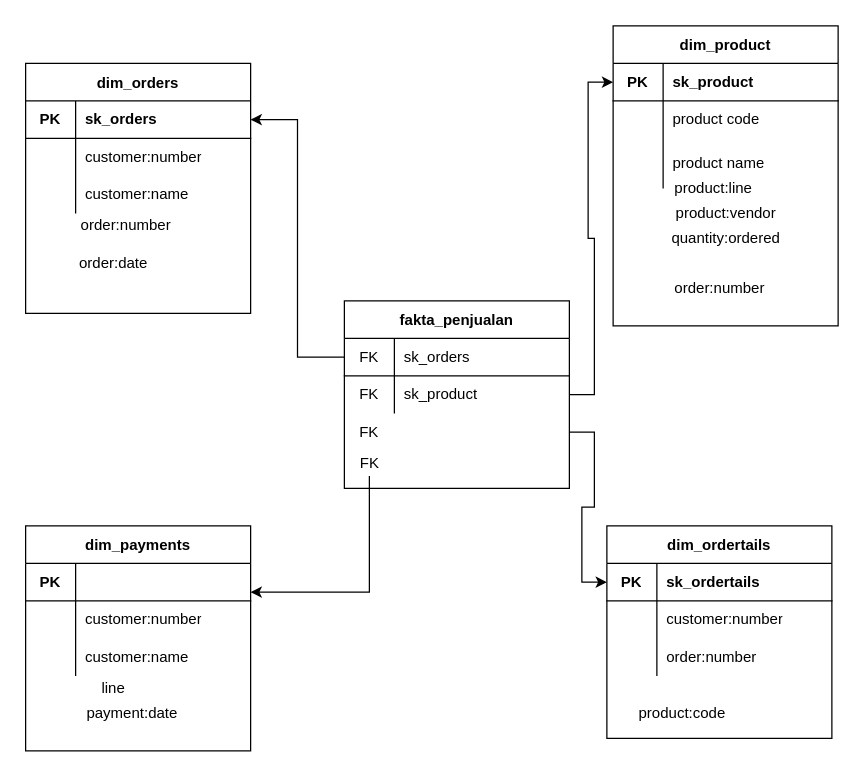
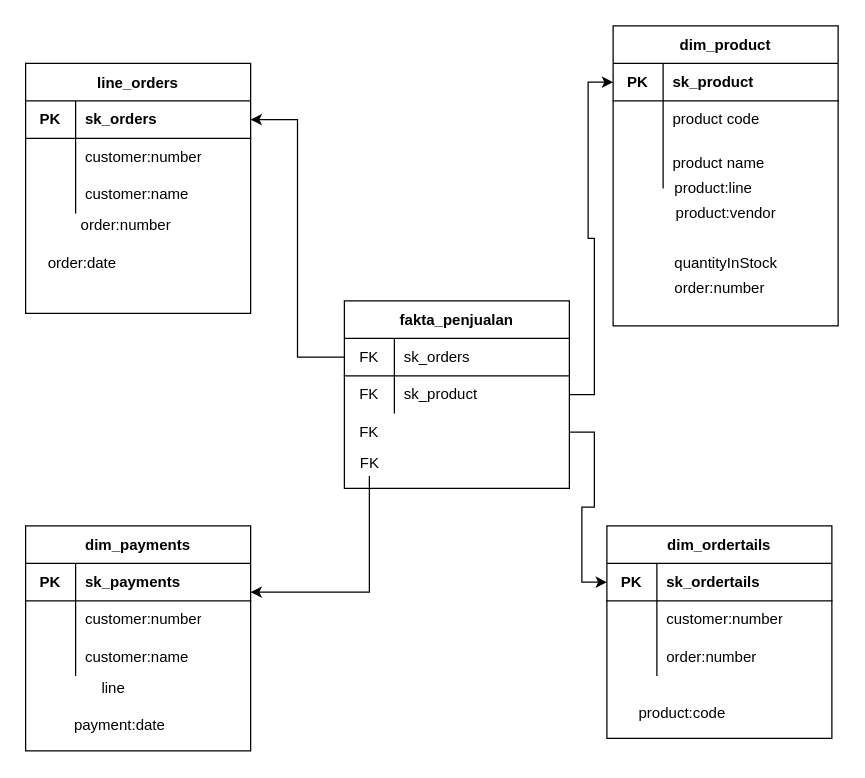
(138, 83) -> (138, 83)
(726, 238) -> none
(113, 263) -> (82, 263)
none -> (726, 263)
none -> (163, 582)
(132, 713) -> (119, 726)
